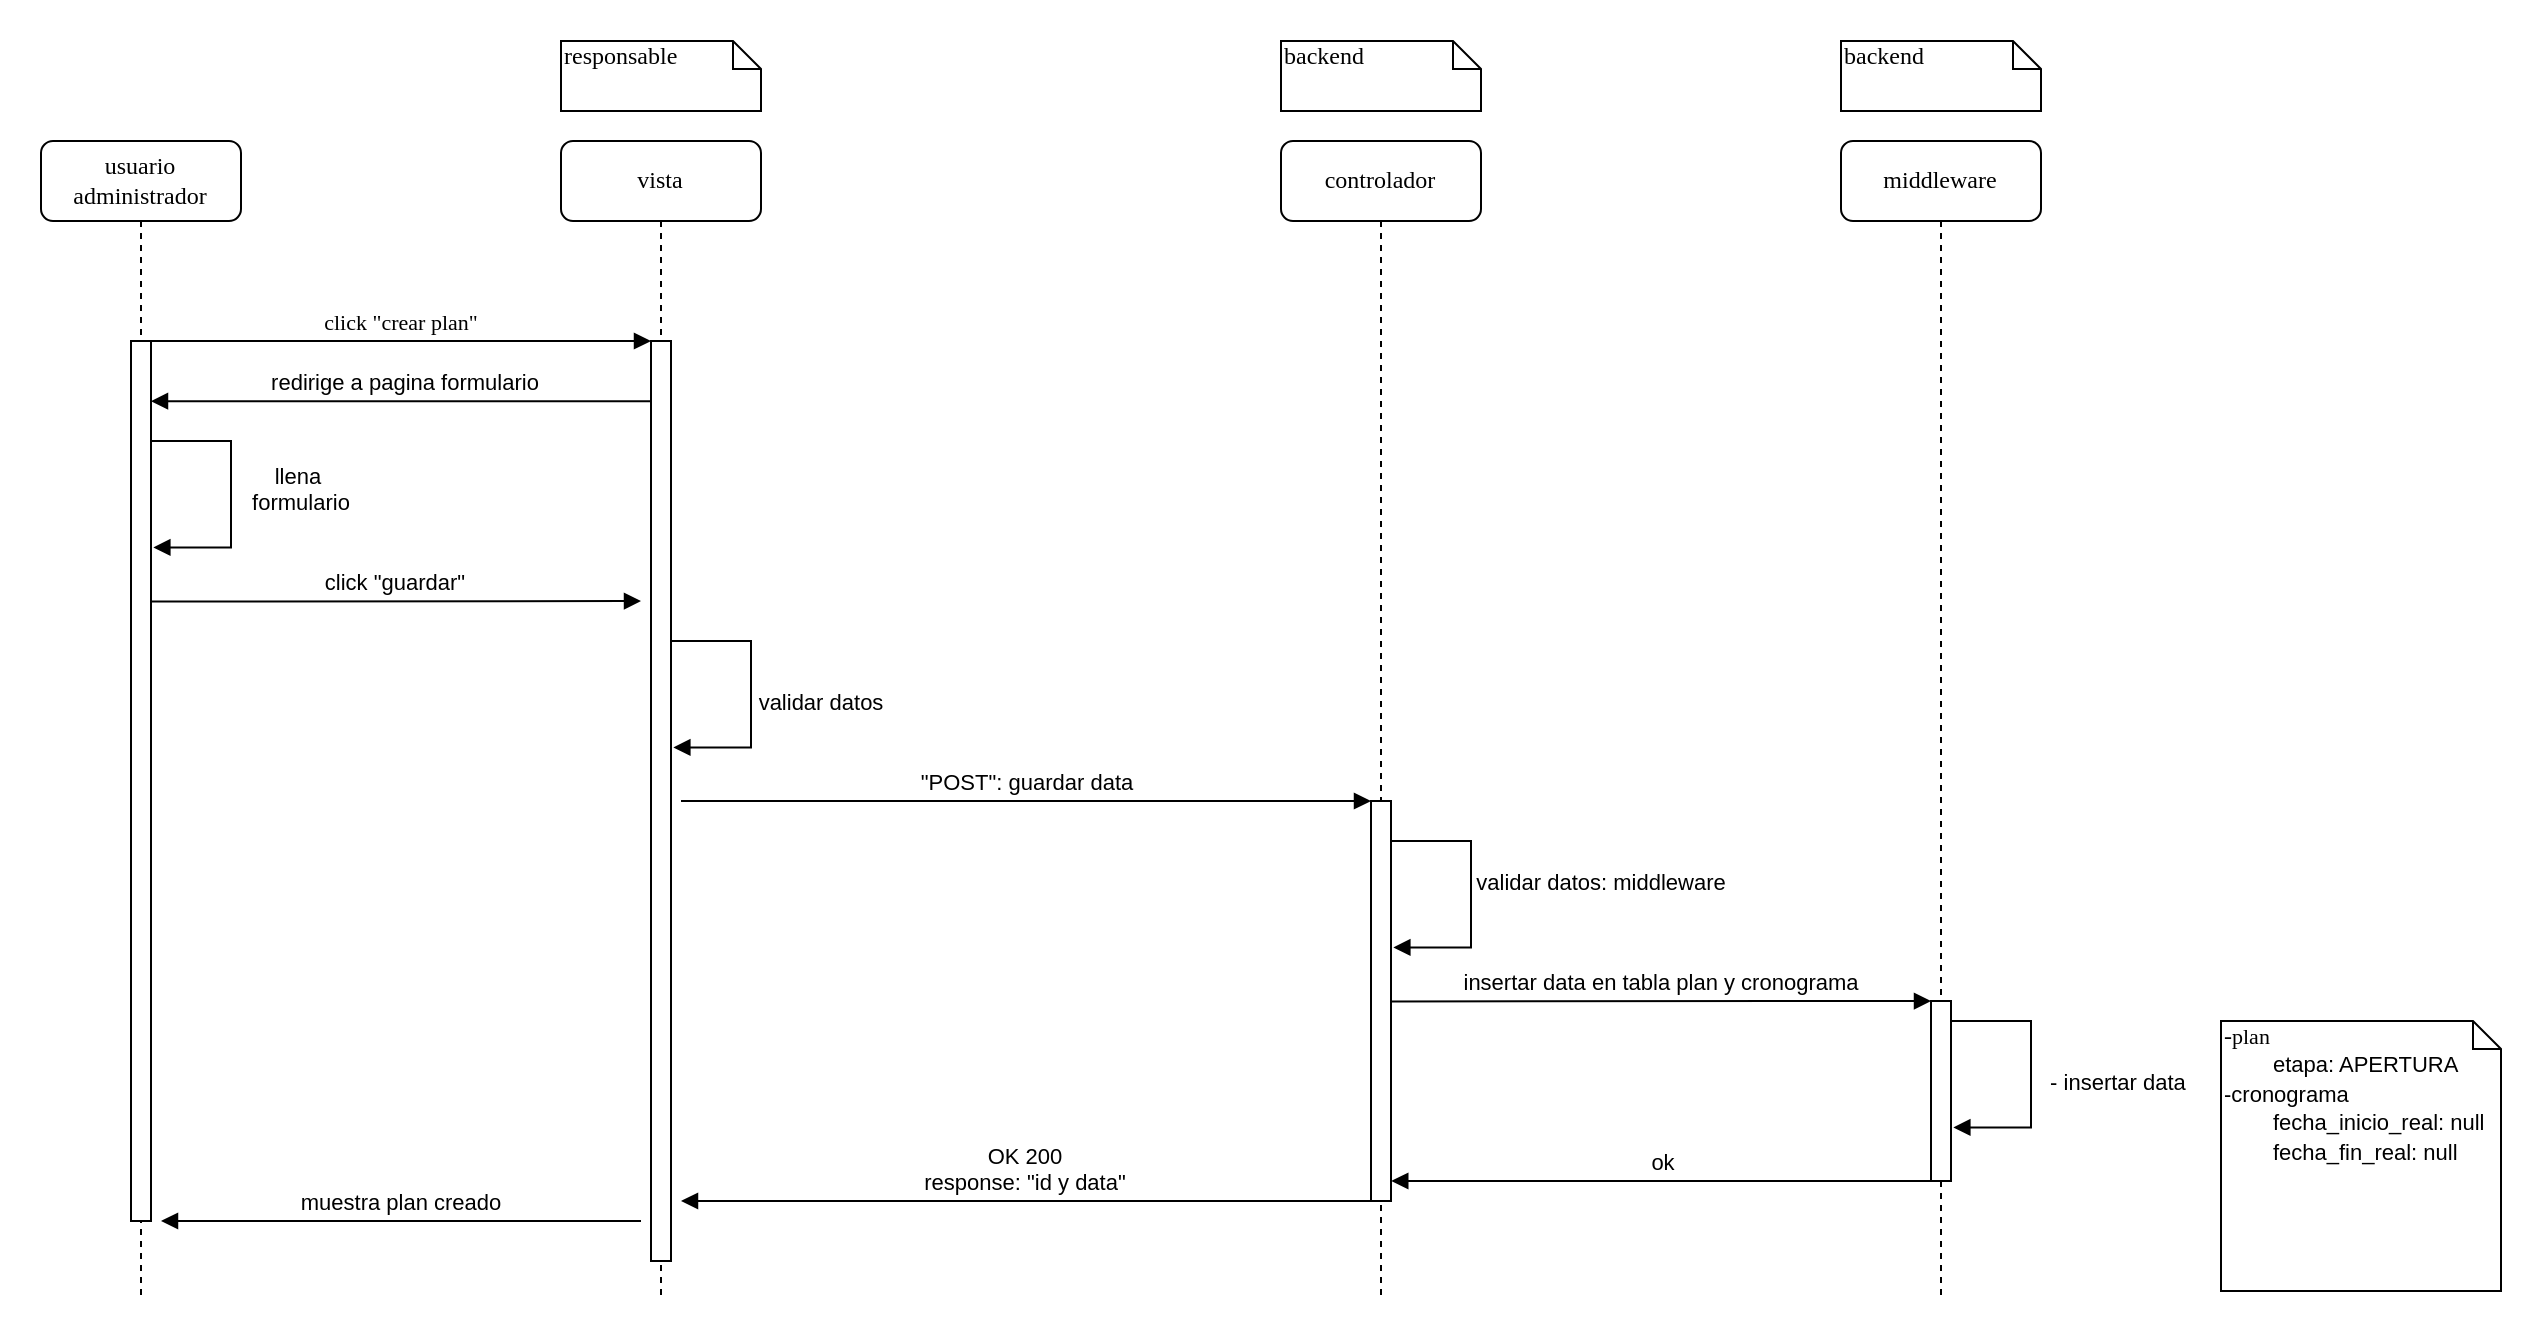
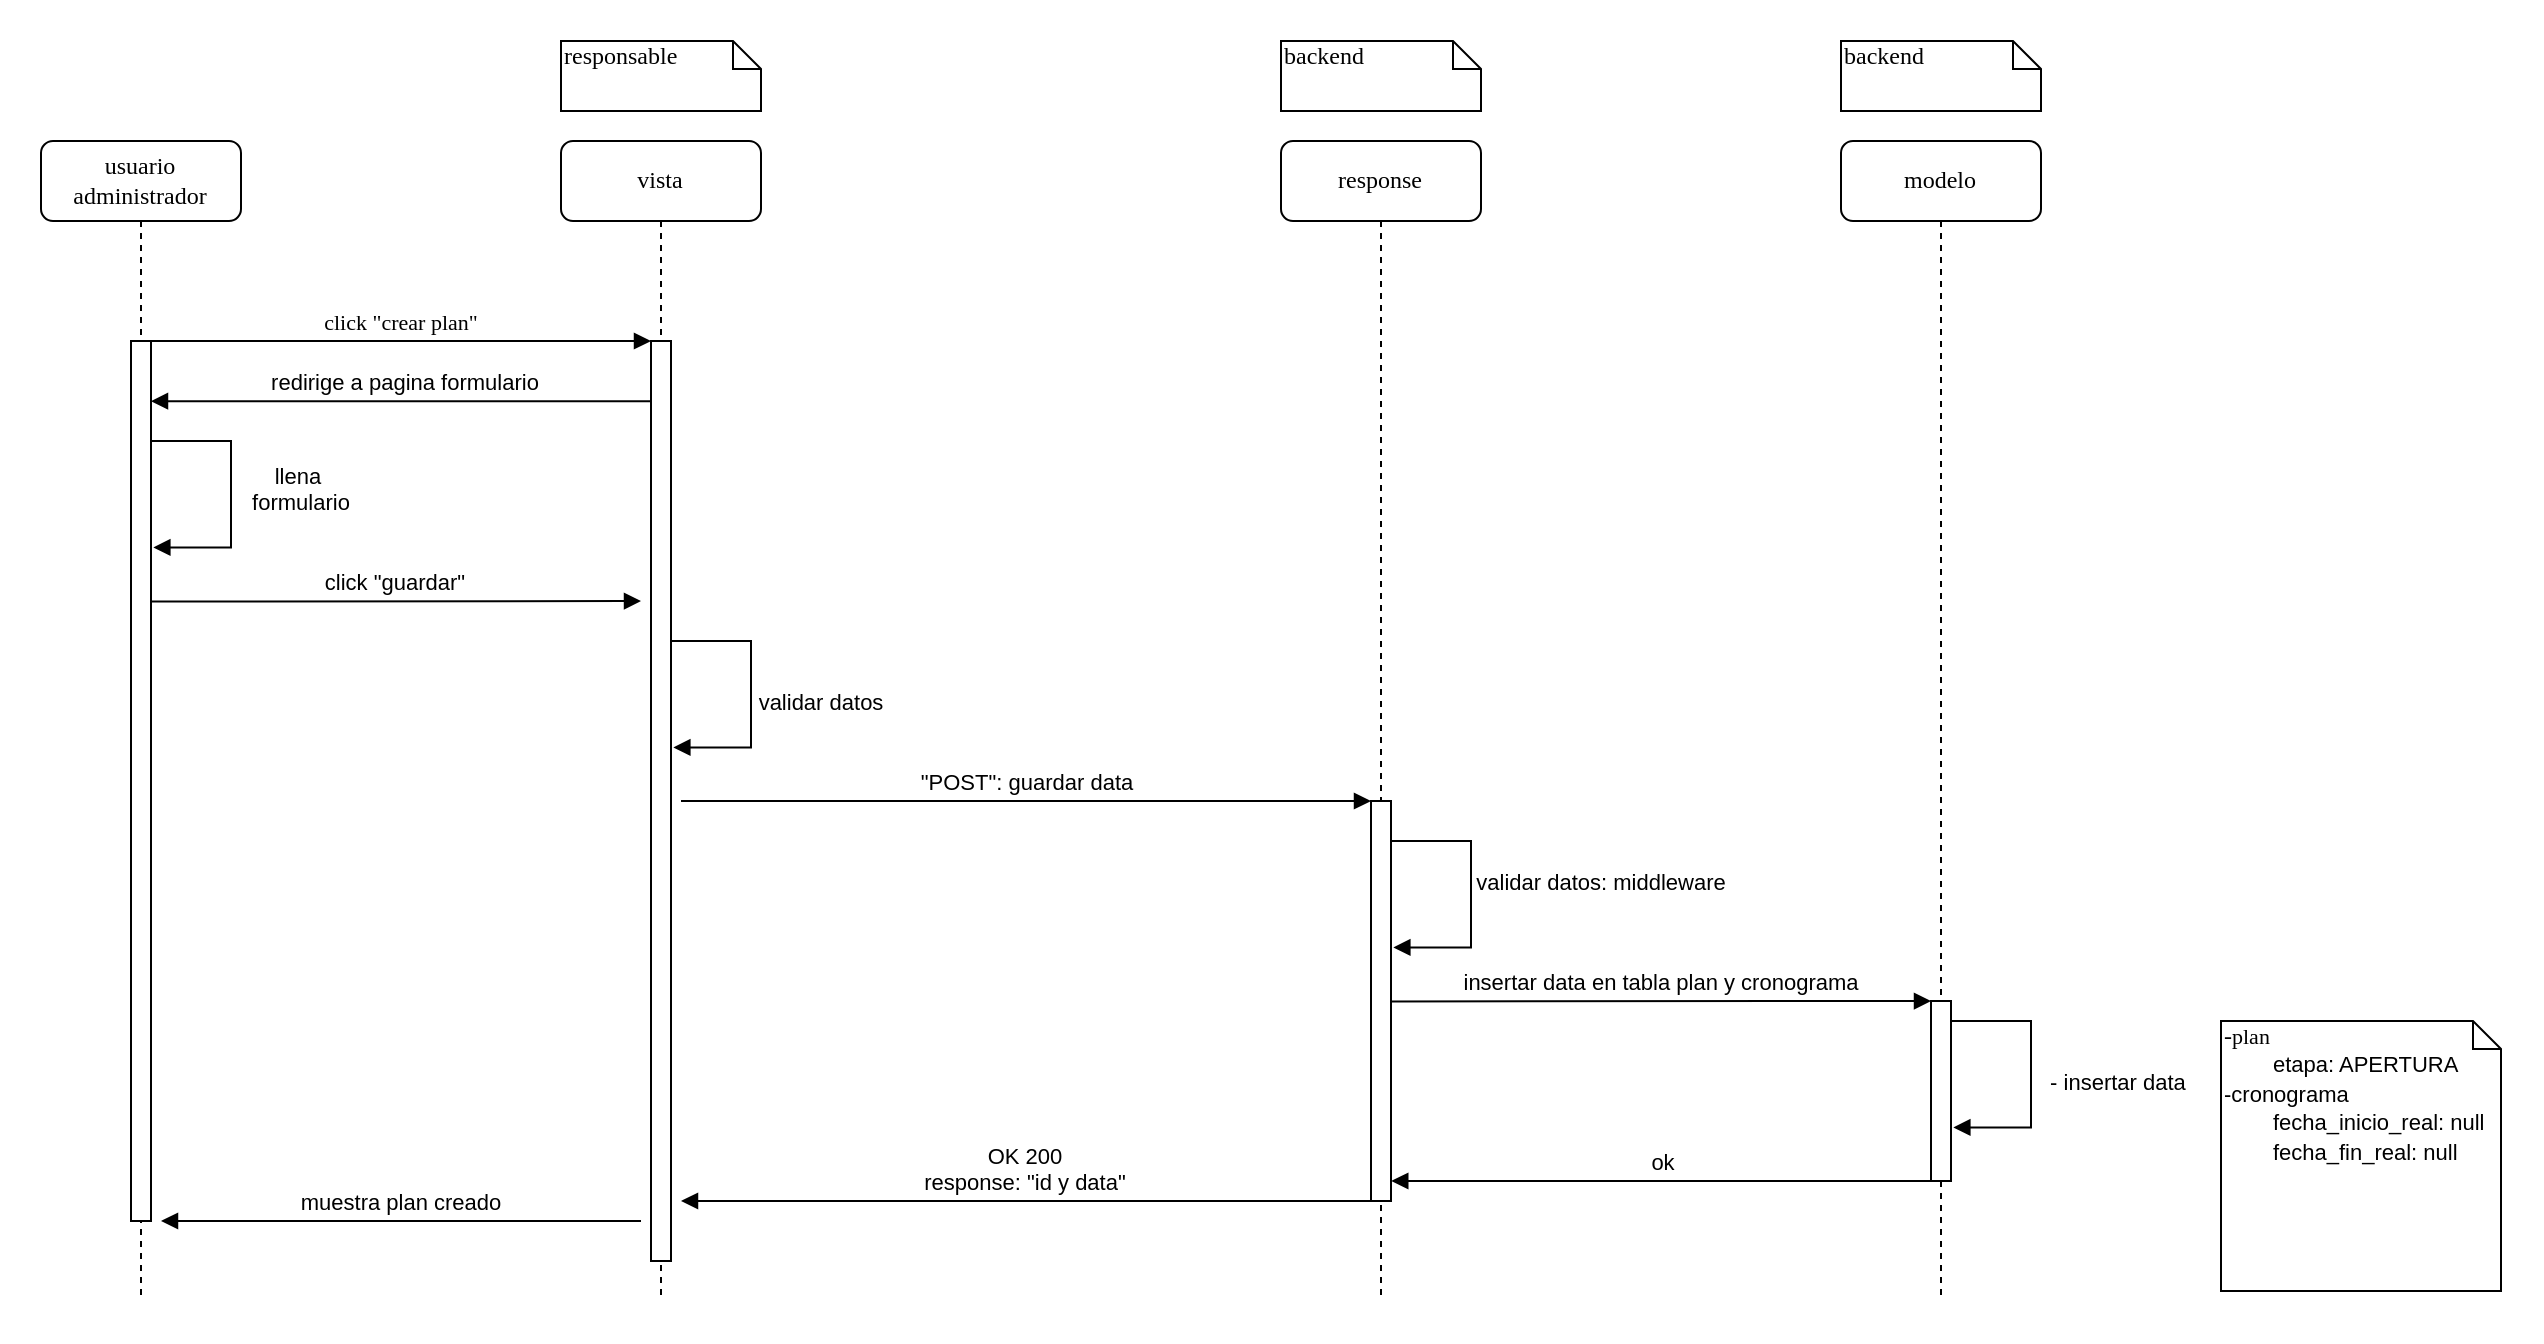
(1381, 181) -> (1381, 181)
(1941, 181) -> (1941, 181)
